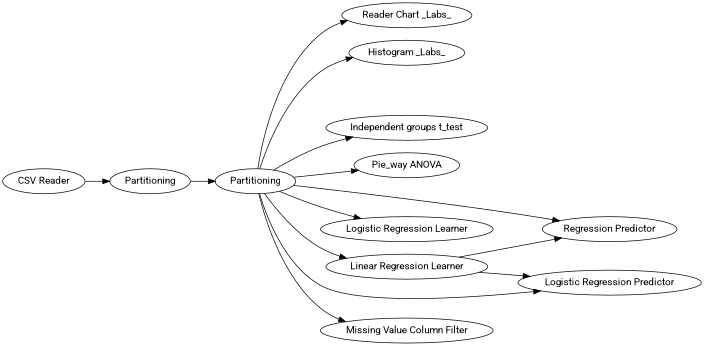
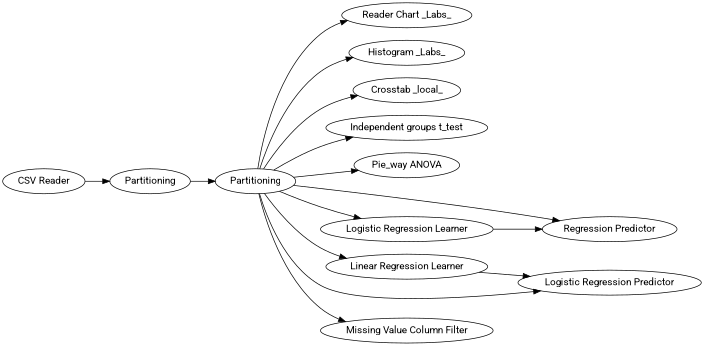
none -> (407, 90)
(507, 248) -> (514, 229)
